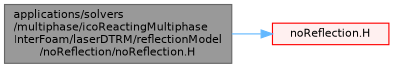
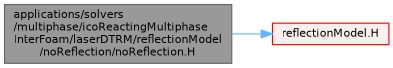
(331, 34) -> (331, 34)
